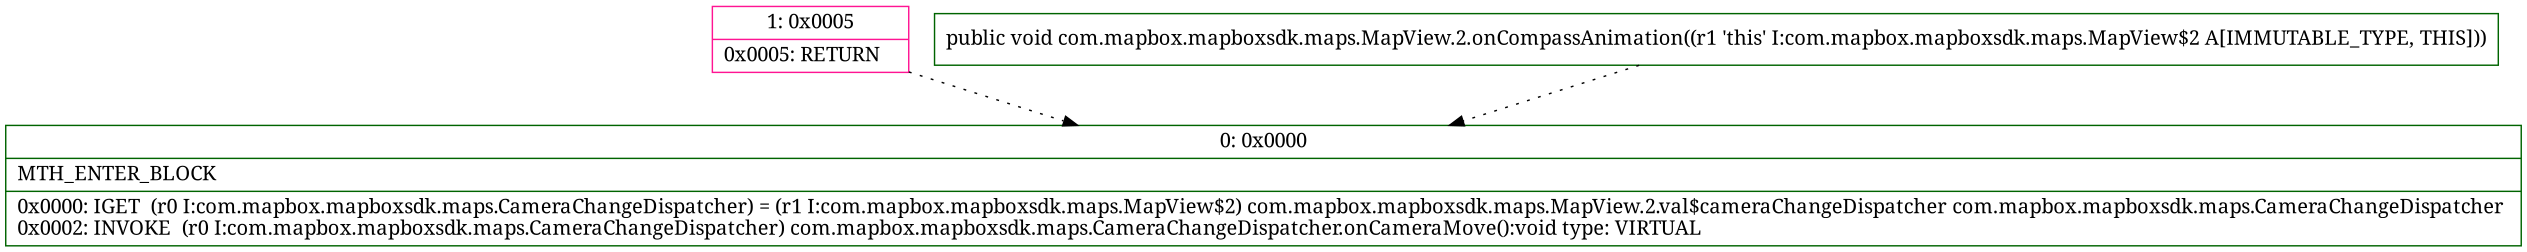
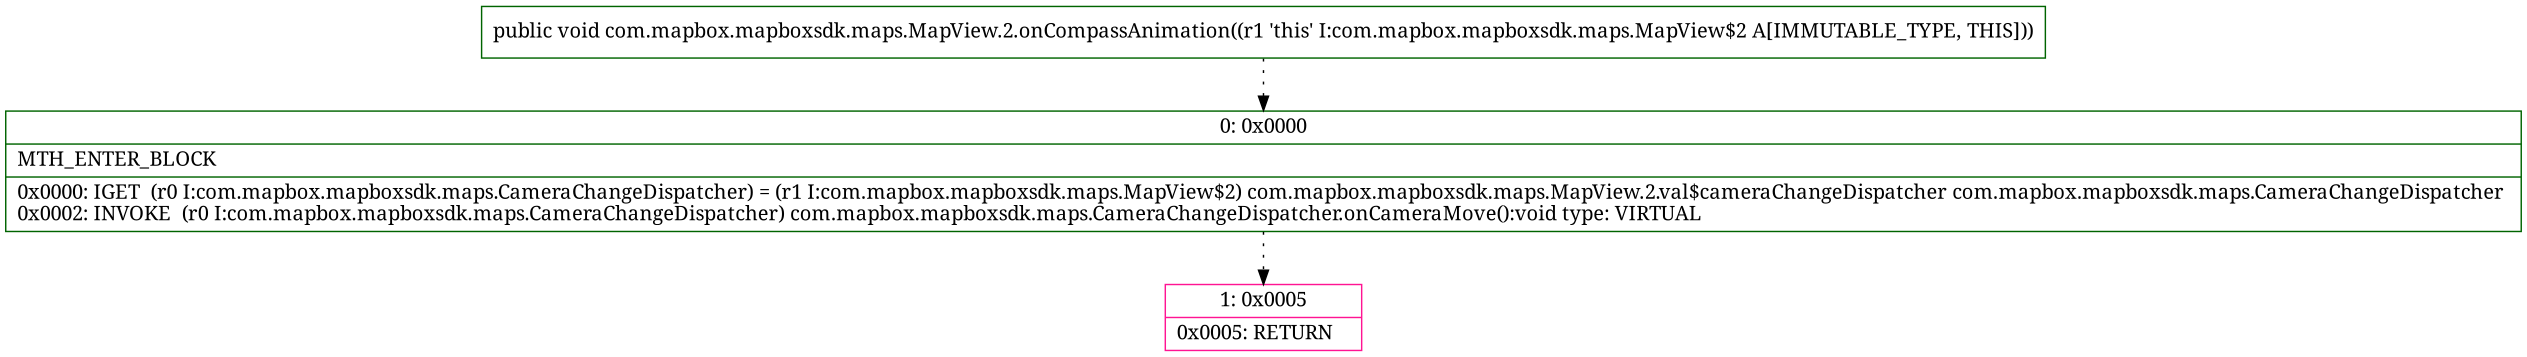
(986, 96) -> (1263, 251)
